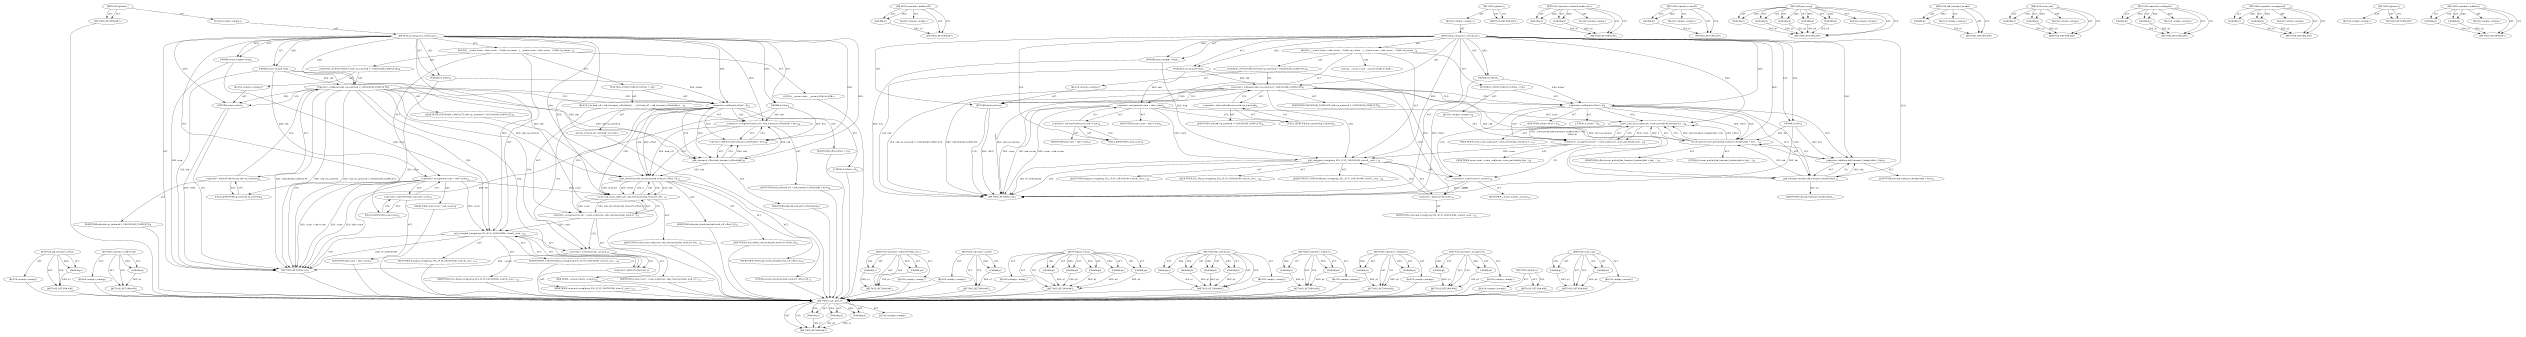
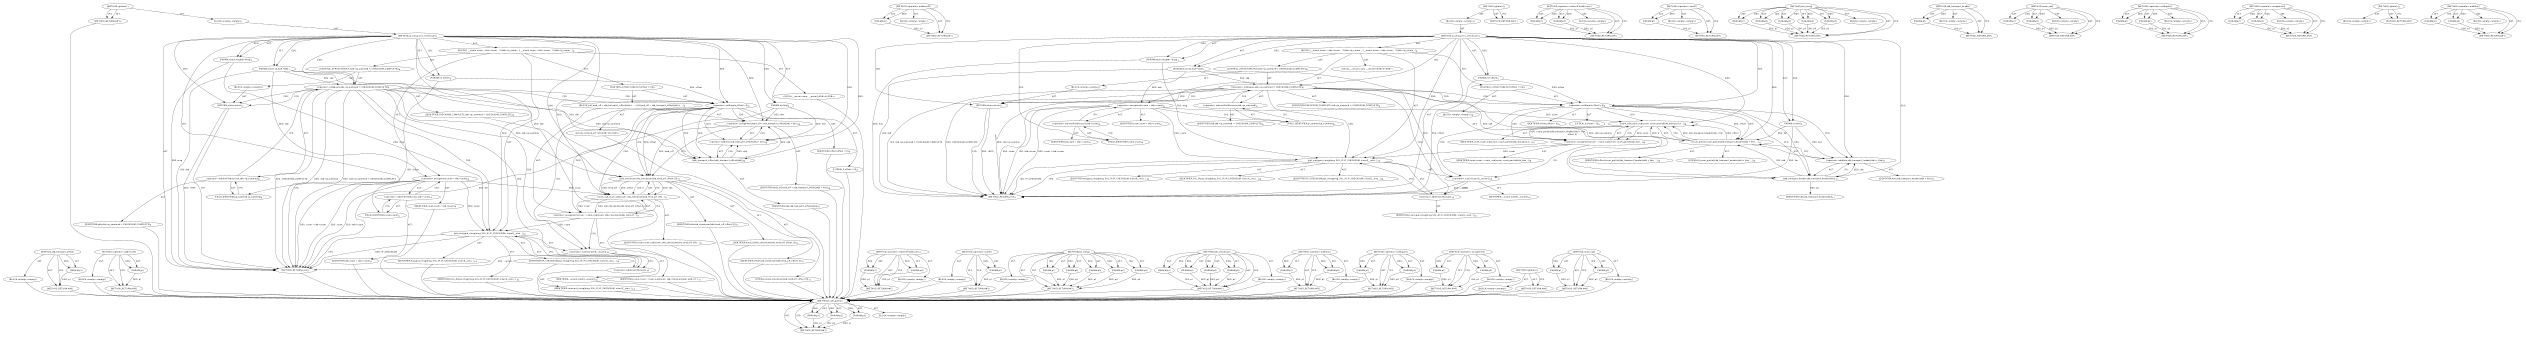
(685, 169) -> none
none -> (763, 291)
